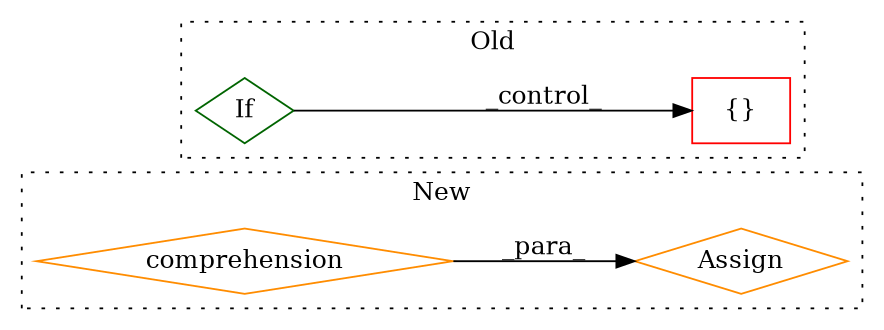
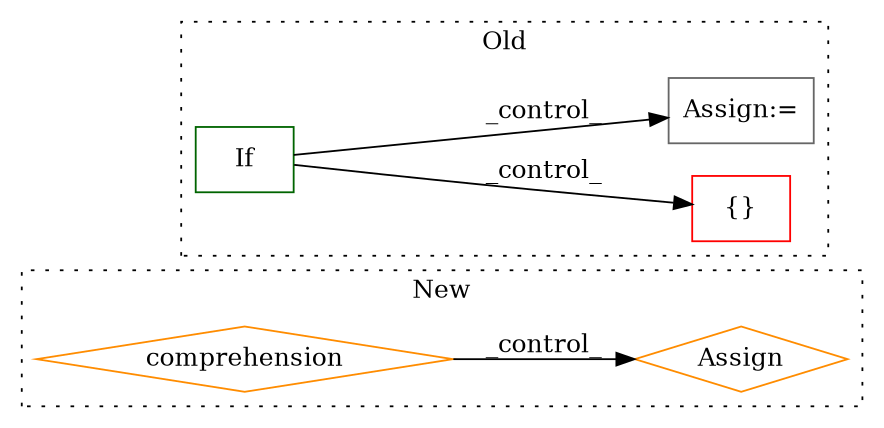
(245, 111) -> (245, 160)
none -> (741, 111)
(544, 248) -> (544, 346)
